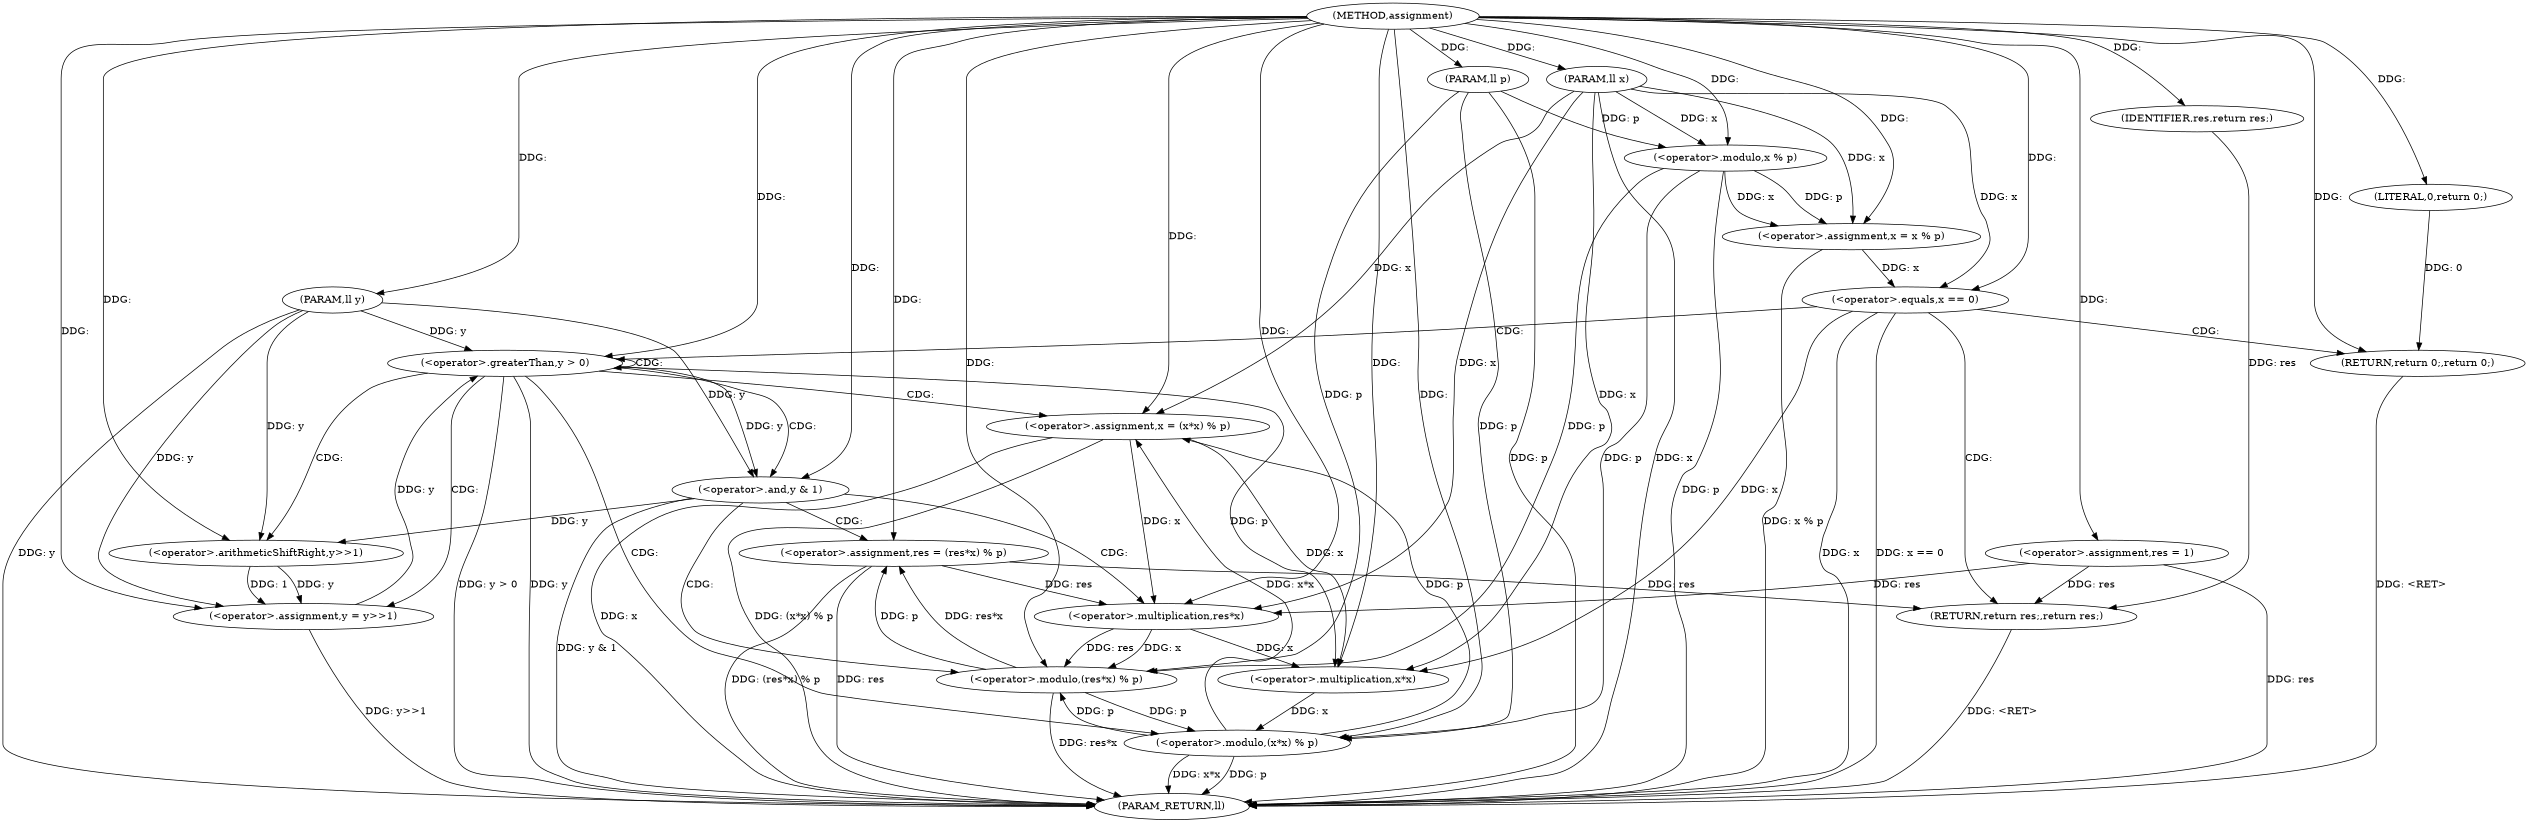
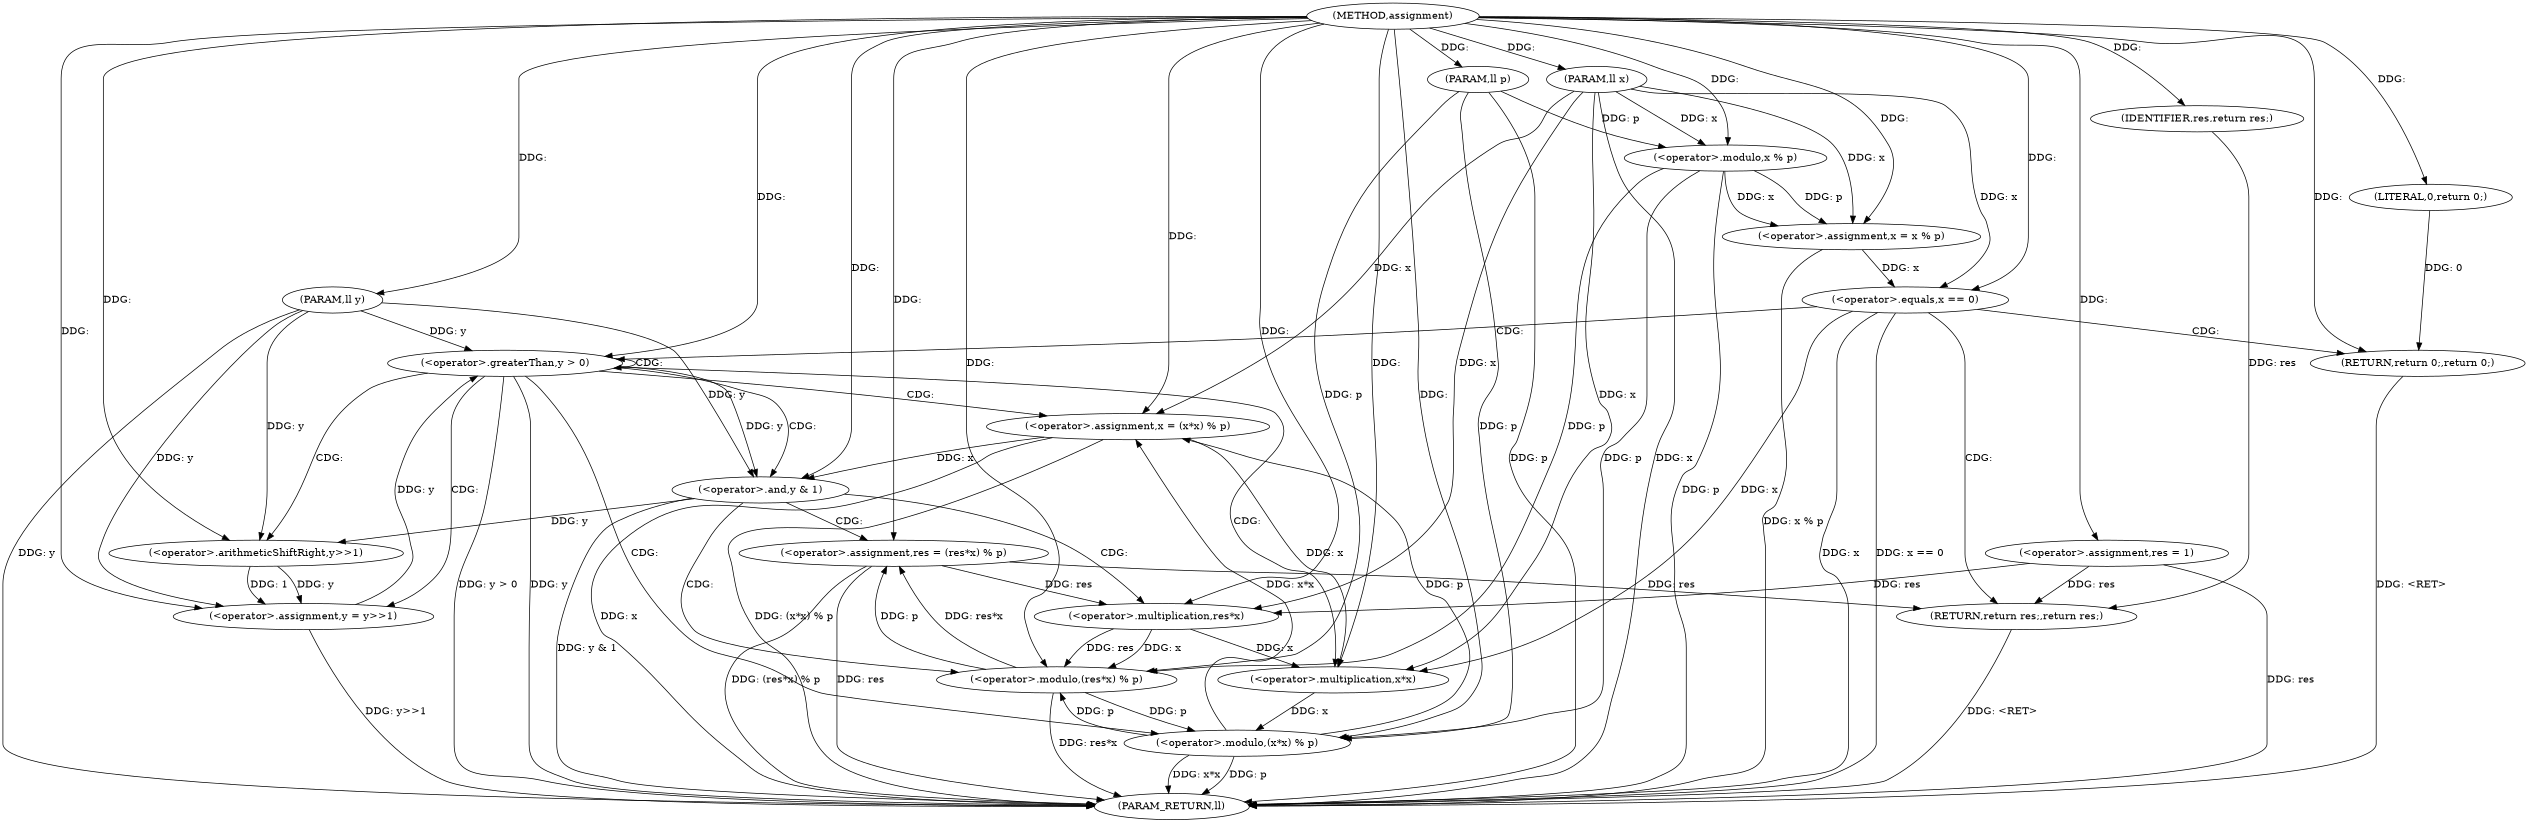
(1142, 518) -> (929, 454)
(1249, 522) -> (1249, 522)
